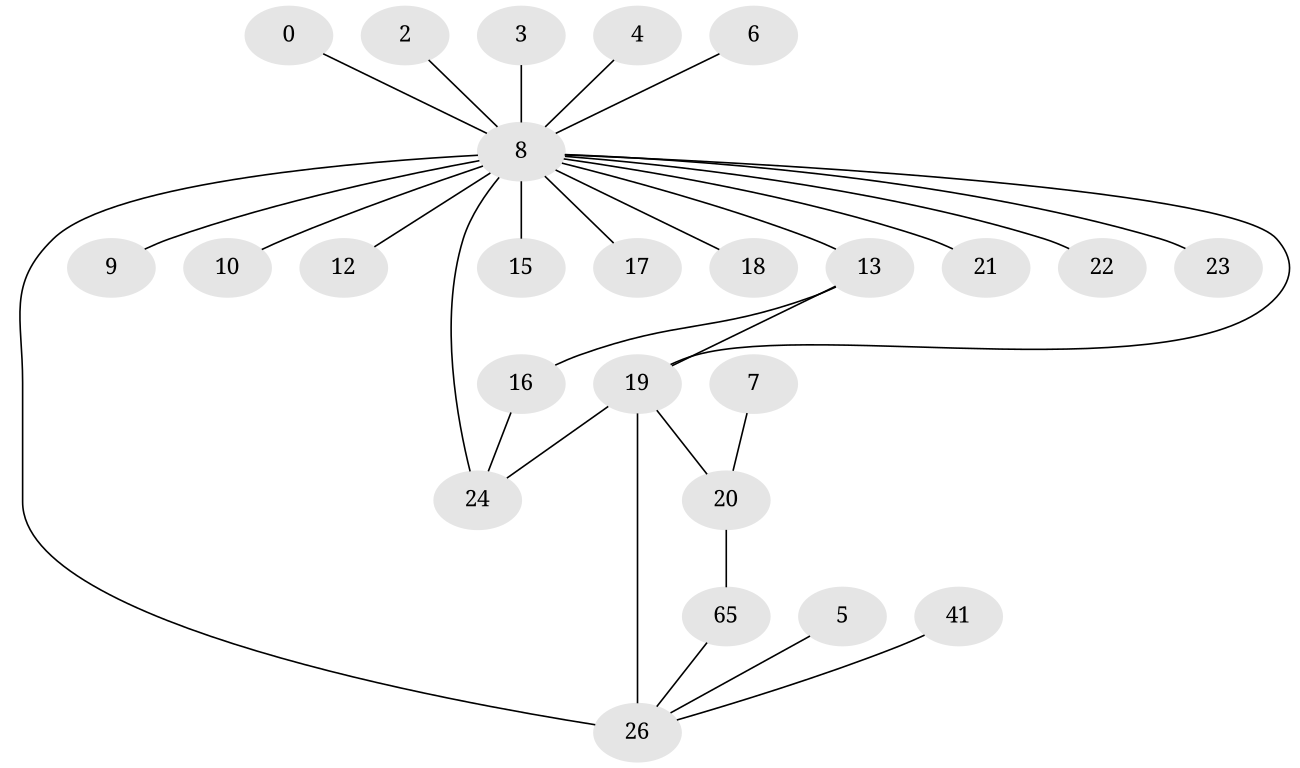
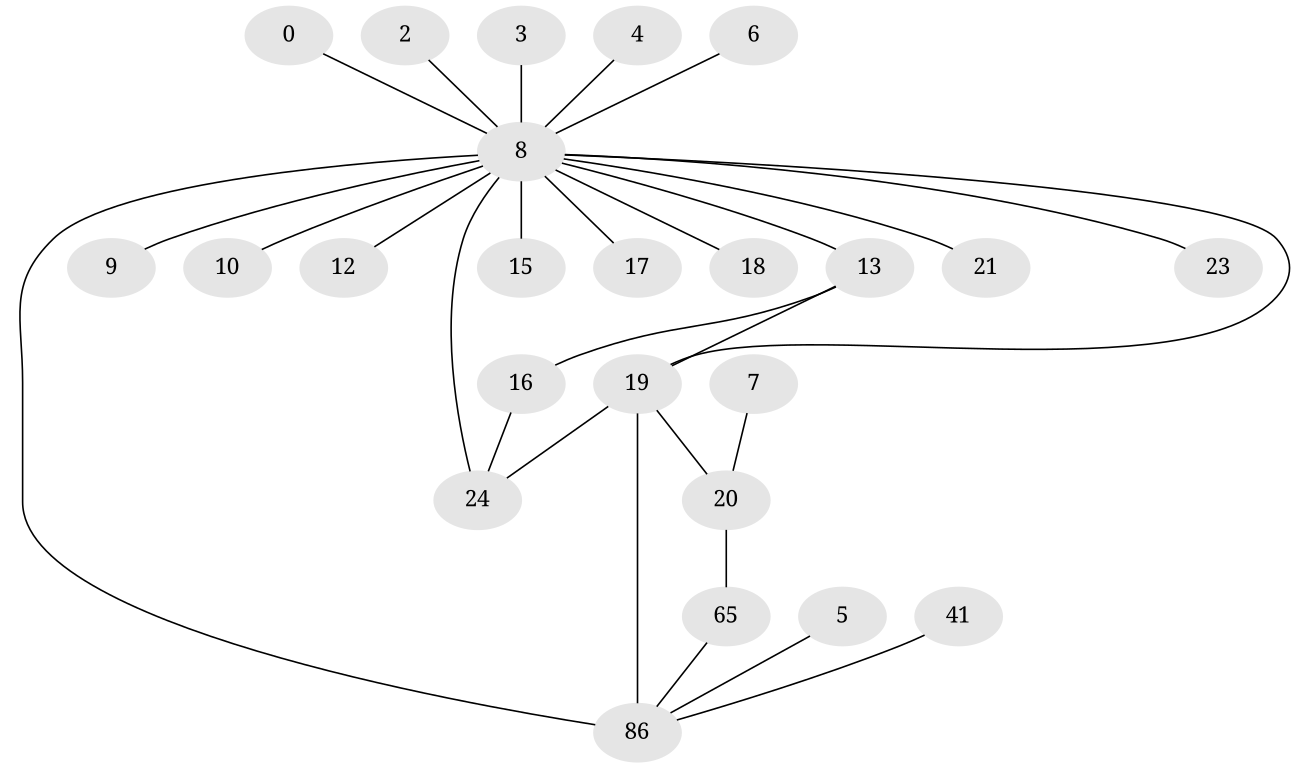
(1102, 268) -> none
(638, 733) -> (638, 733)
